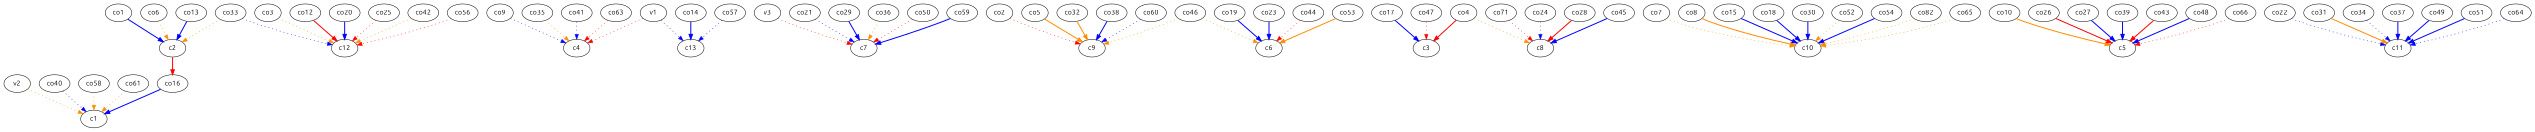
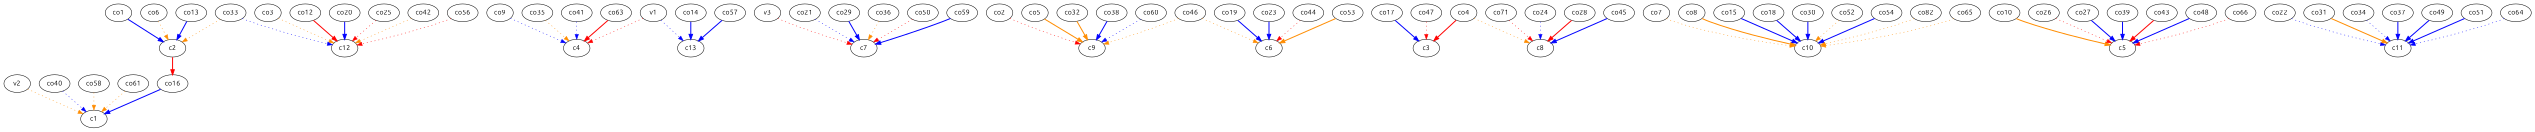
(598, 29) -> (598, 29)
(712, 29) -> (712, 29)
(2081, 30) -> (2081, 30)
